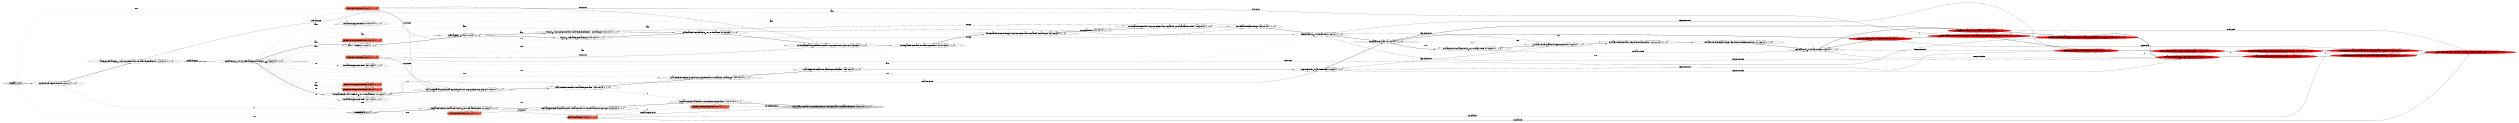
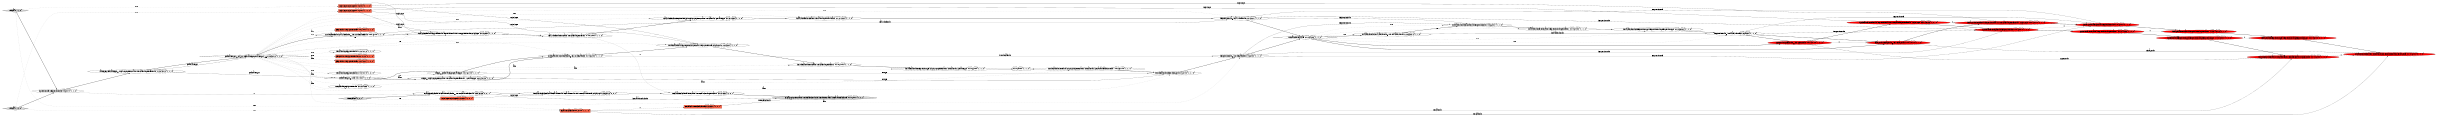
none -> (15, 11)
(362, 45) -> none
(529, 103) -> none
